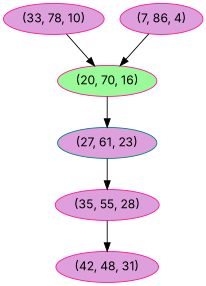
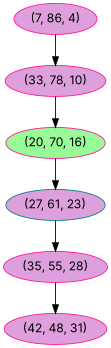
(137, 47) -> (55, 46)
